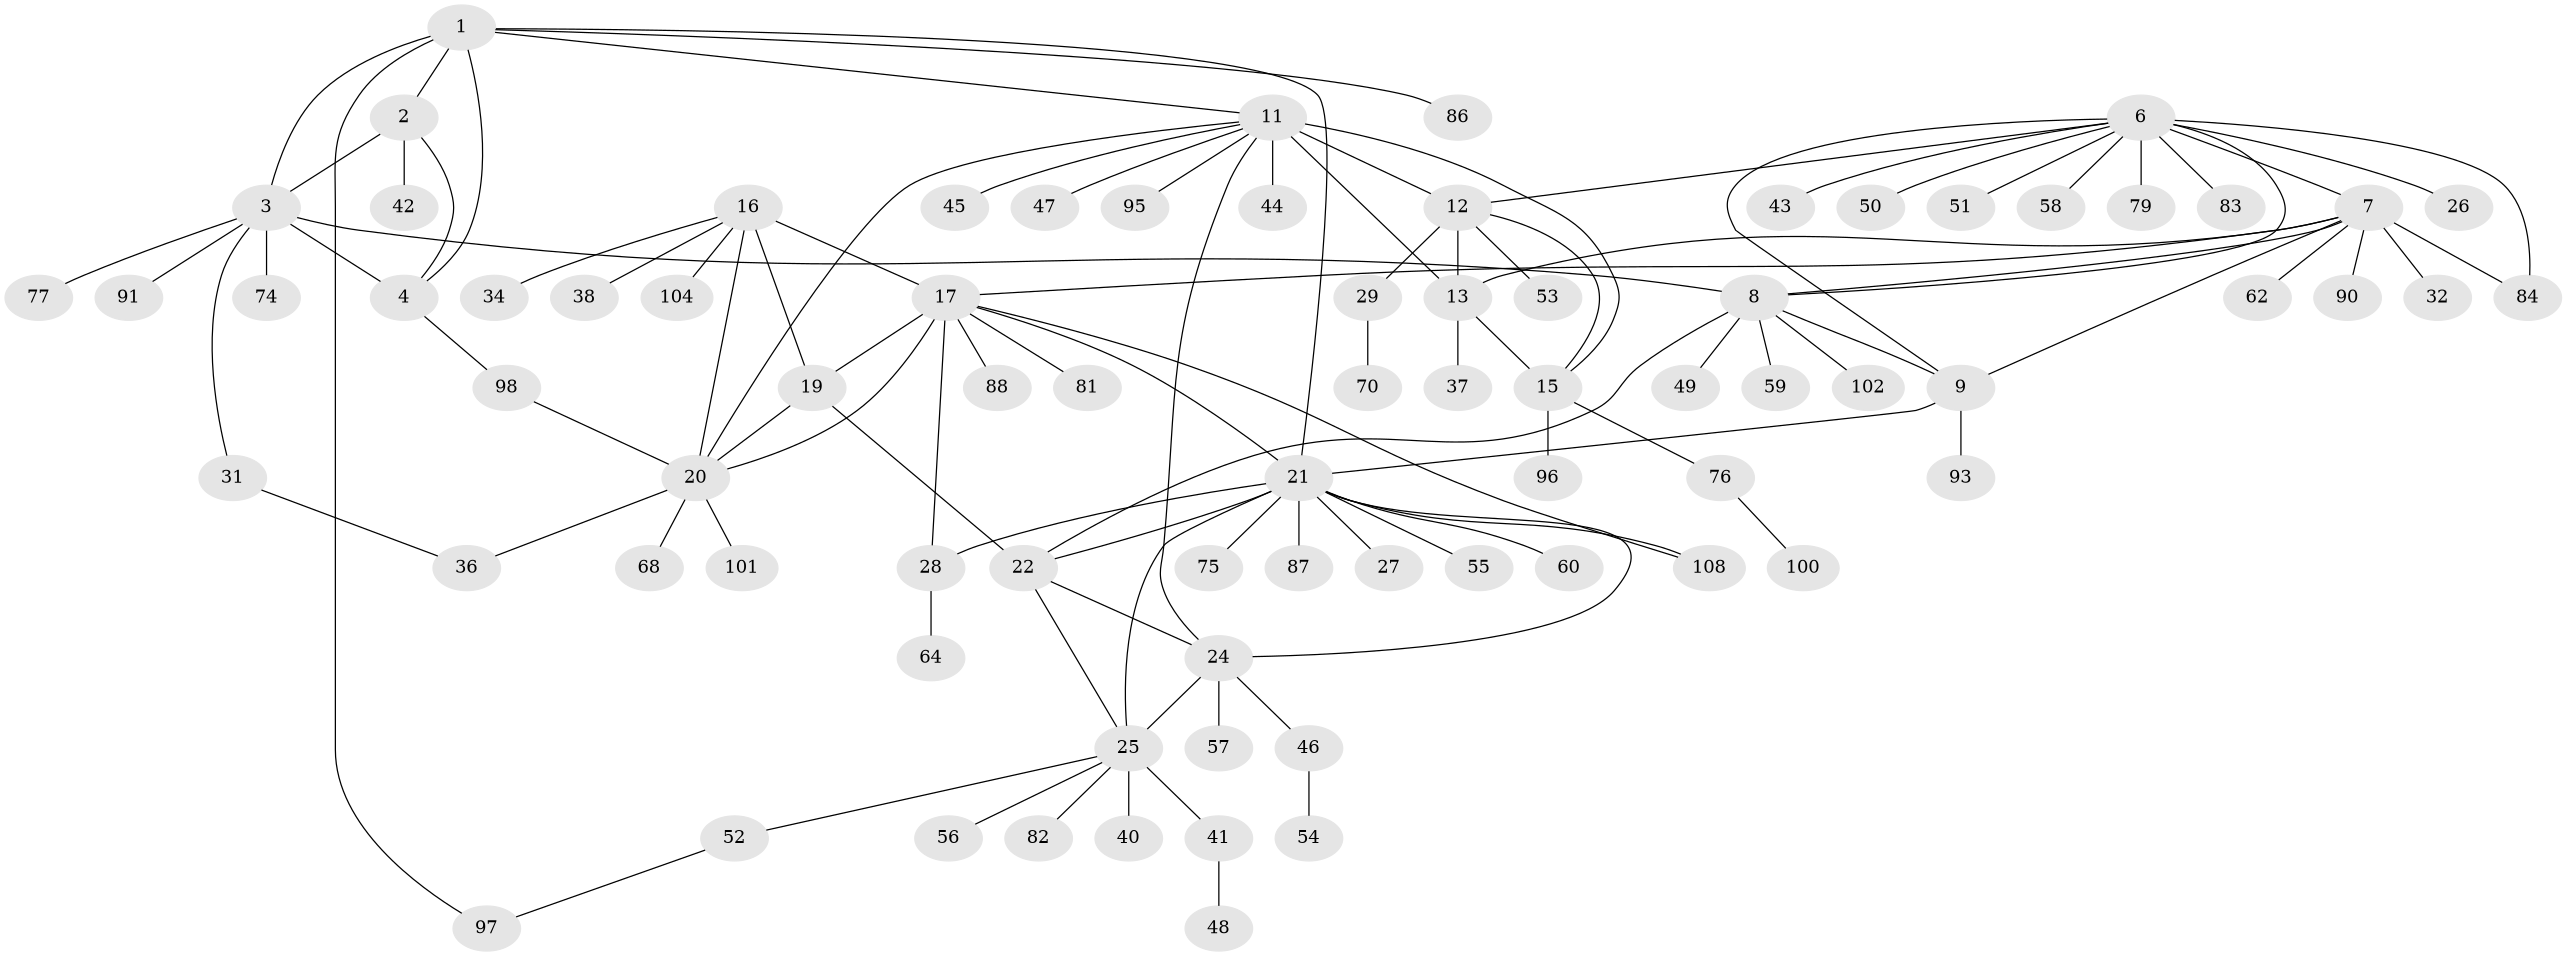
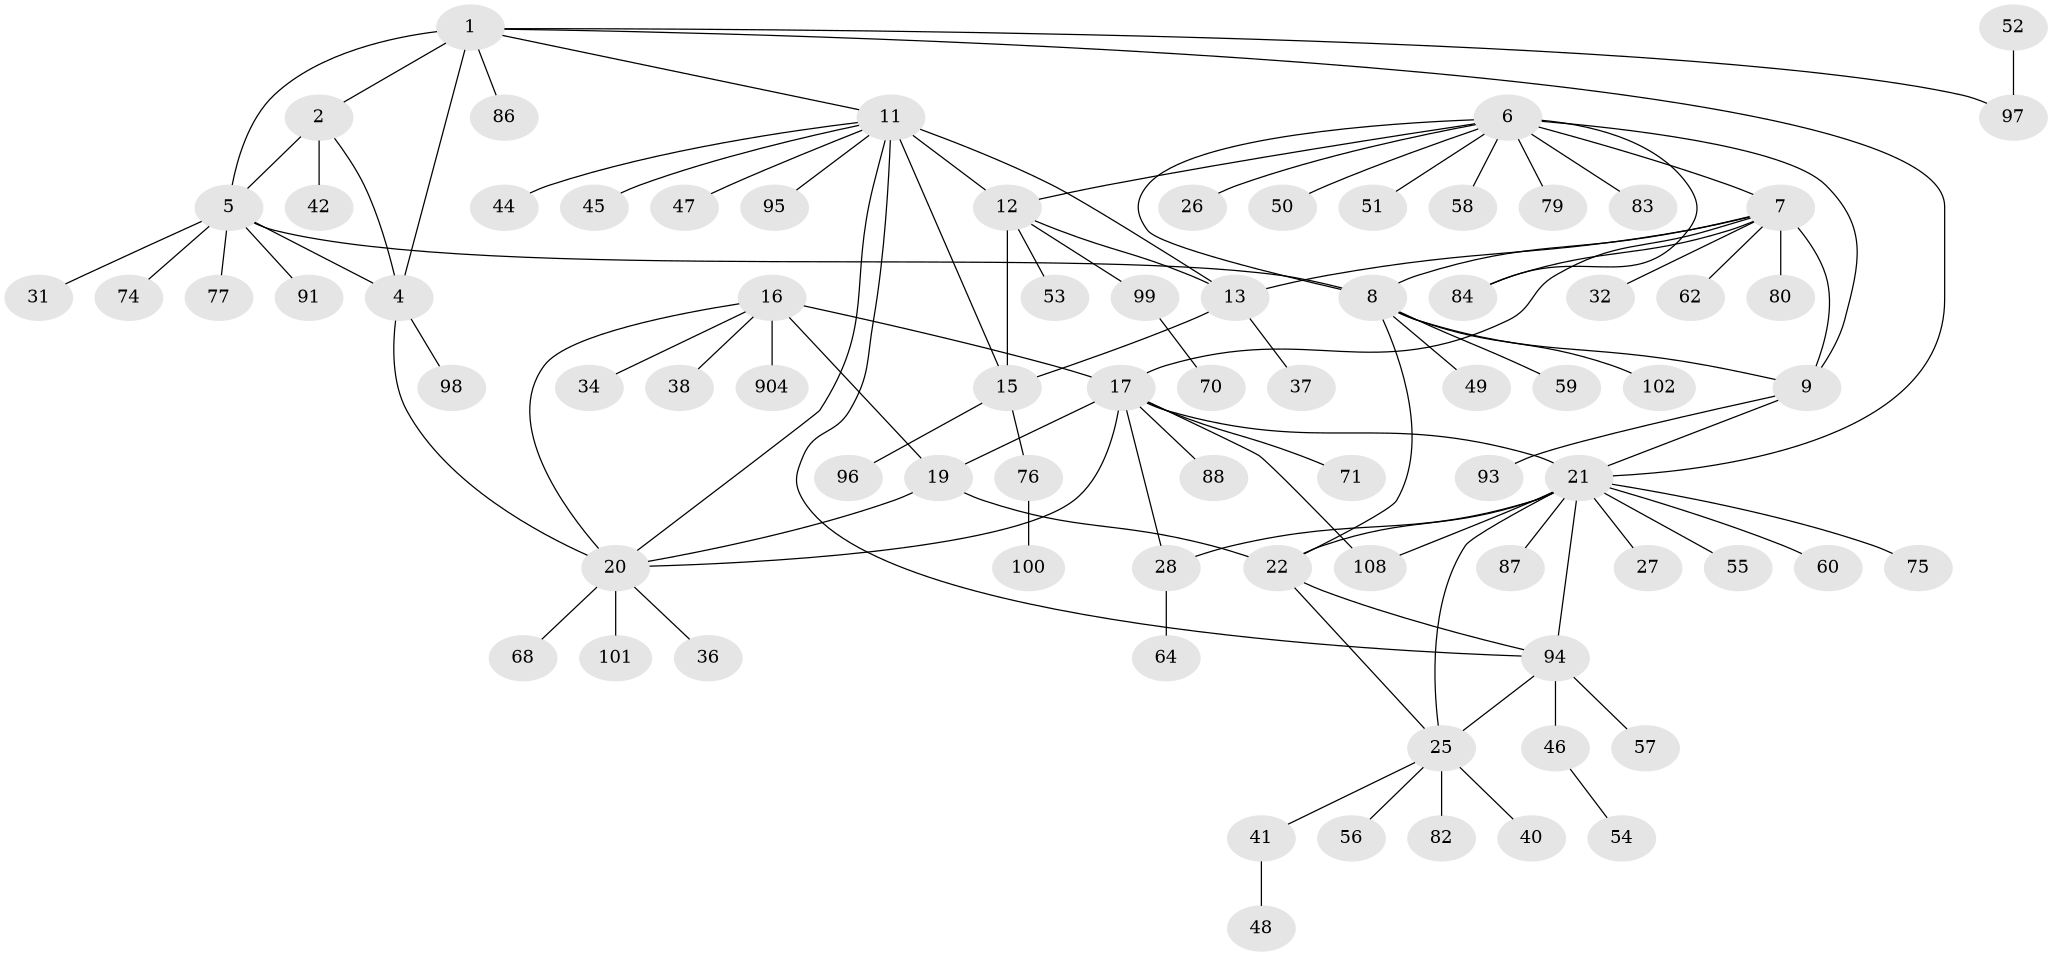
(267, 208) -> (229, 208)
(1781, 208) -> none
(677, 298) -> (772, 388)
(1368, 298) -> (1145, 298)
(2348, 298) -> (1781, 298)
(1087, 388) -> (1352, 478)
(601, 433) -> (451, 467)
(350, 523) -> none
(1219, 658) -> (1555, 658)
(932, 793) -> none
